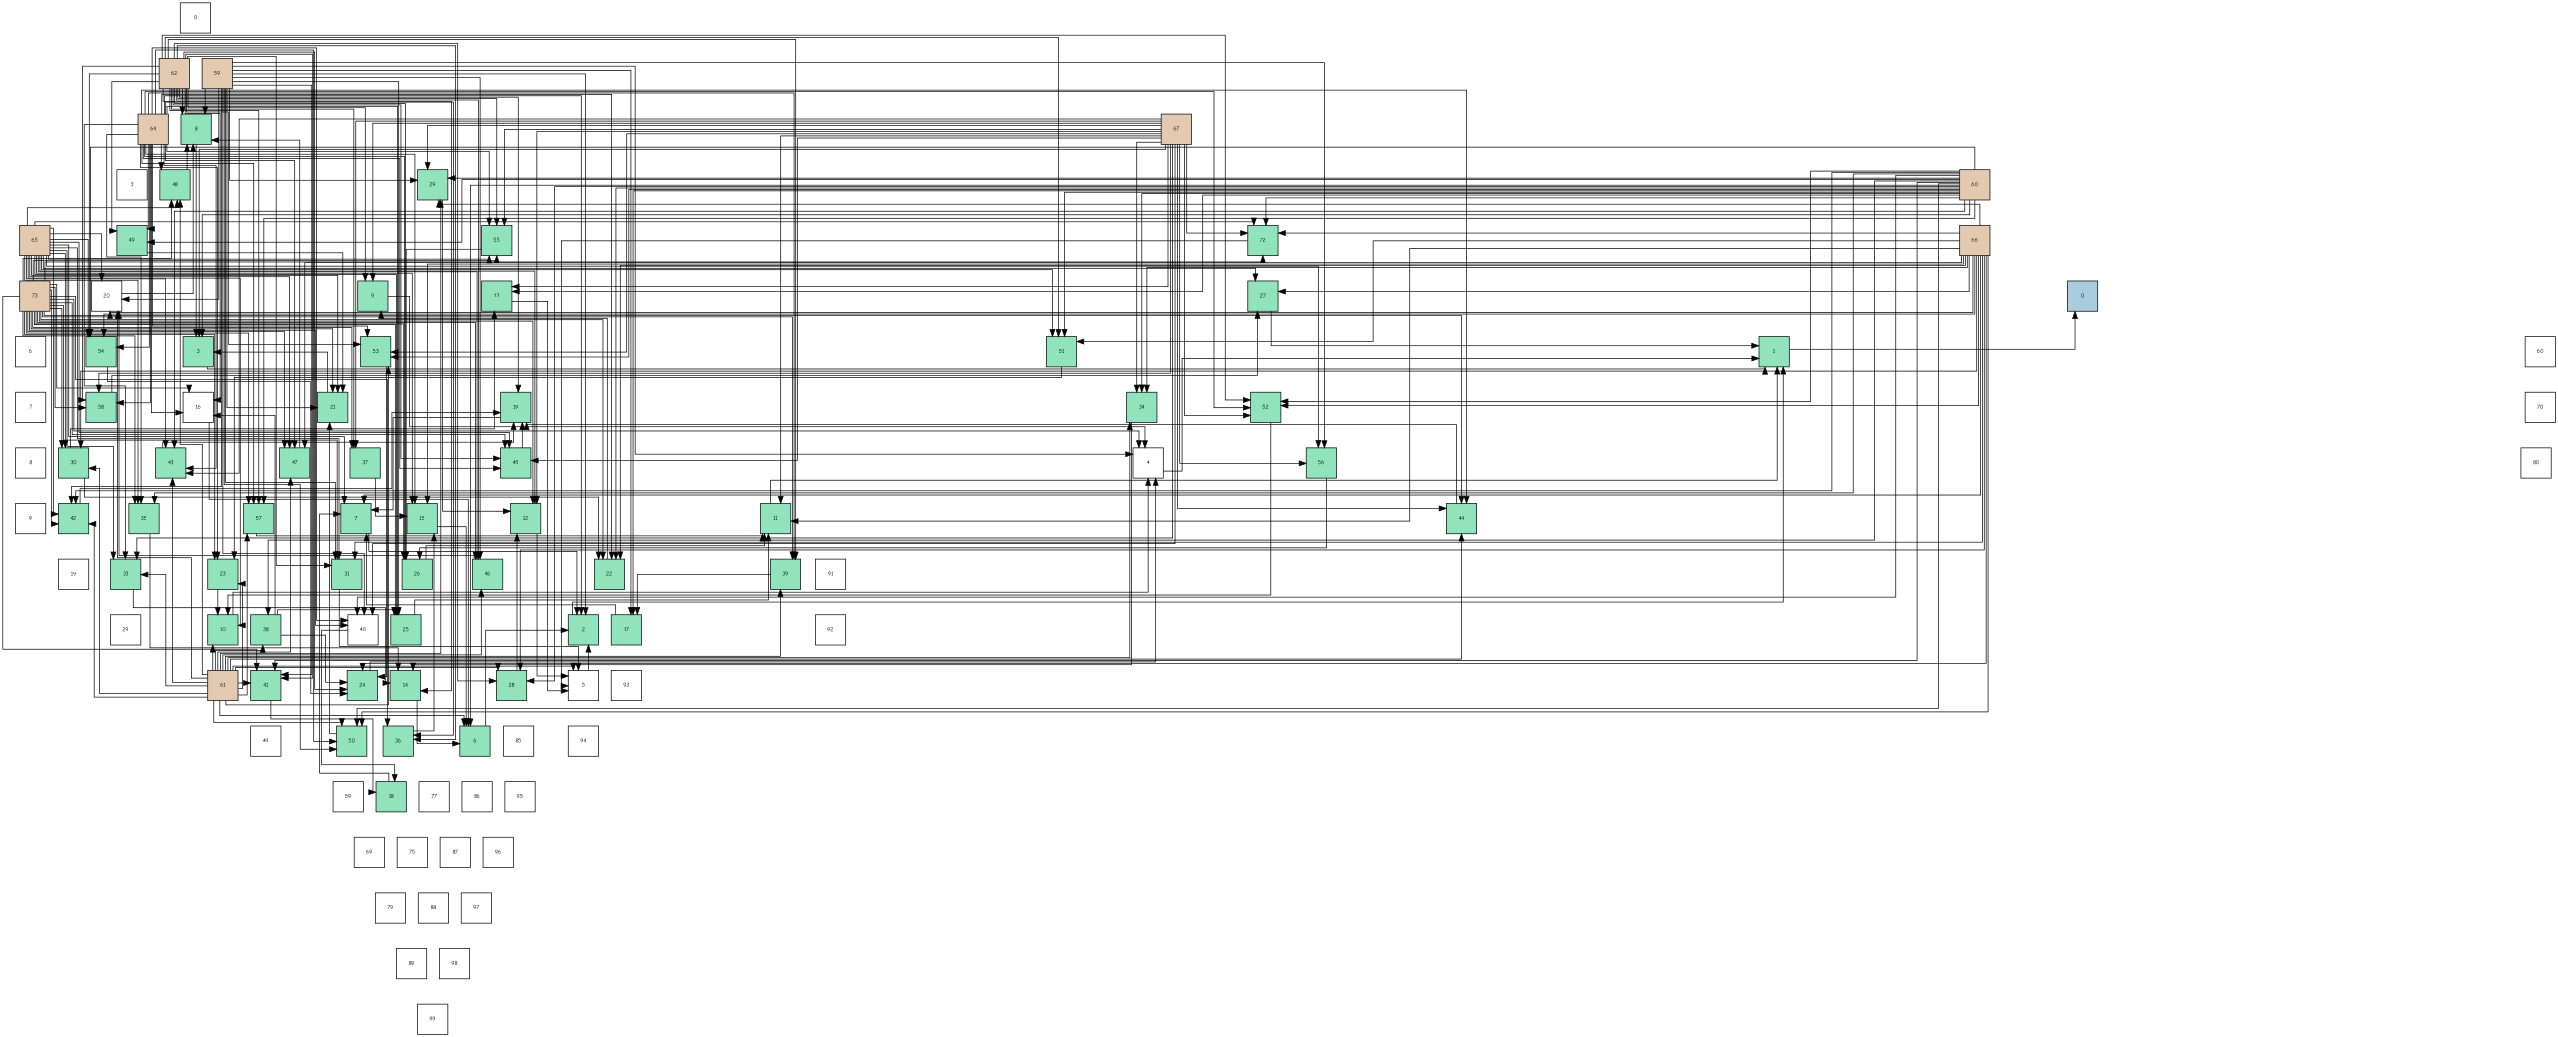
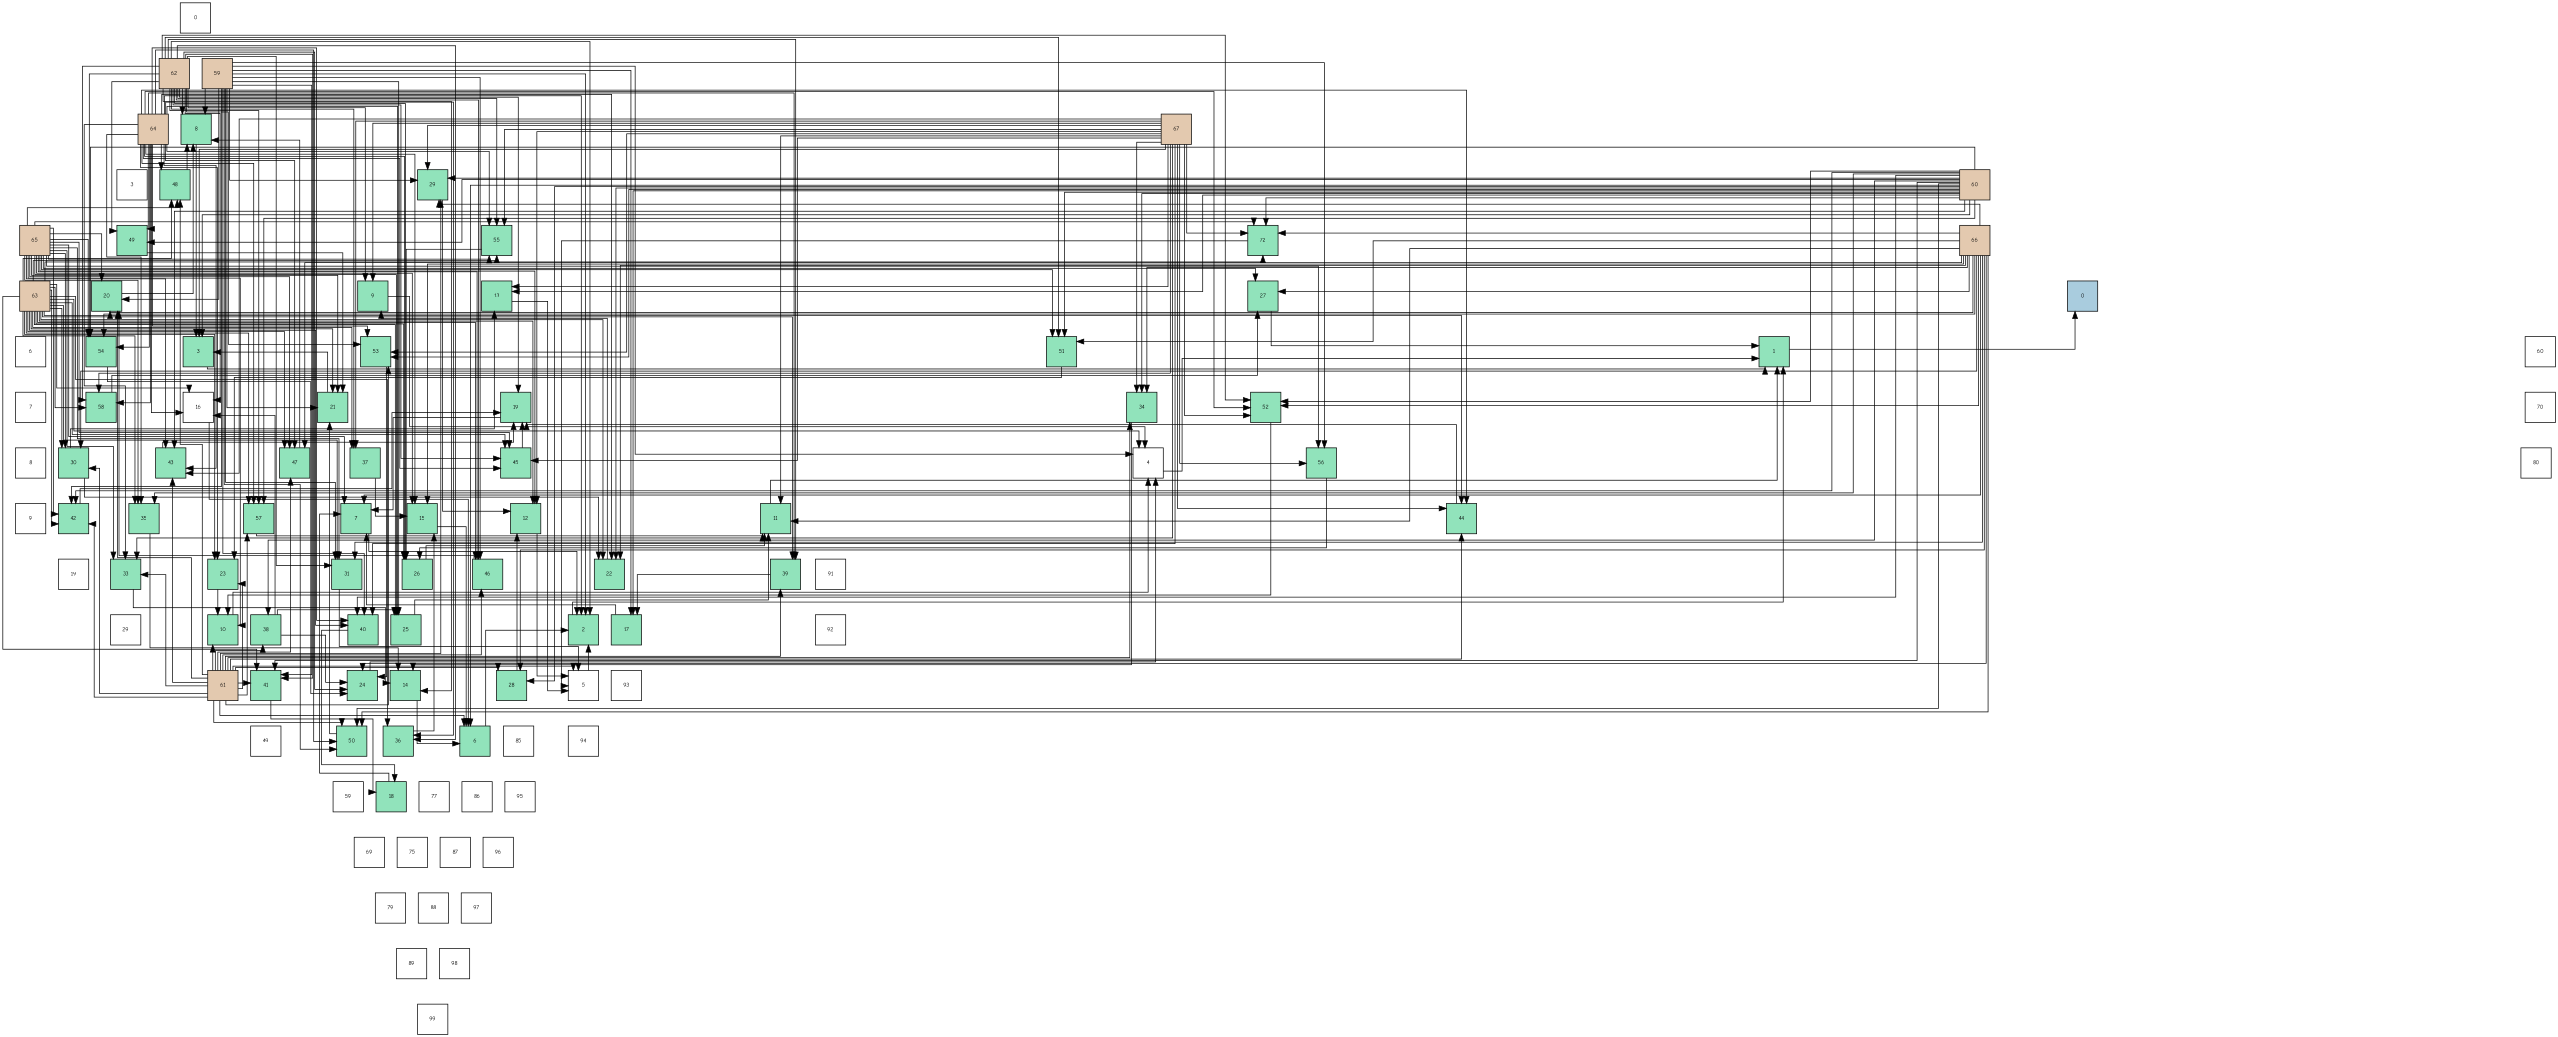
(458, 229) -> (590, 107)
(35, 296) -> (35, 296)
(107, 296) -> (107, 296)
(363, 630) -> (363, 630)
